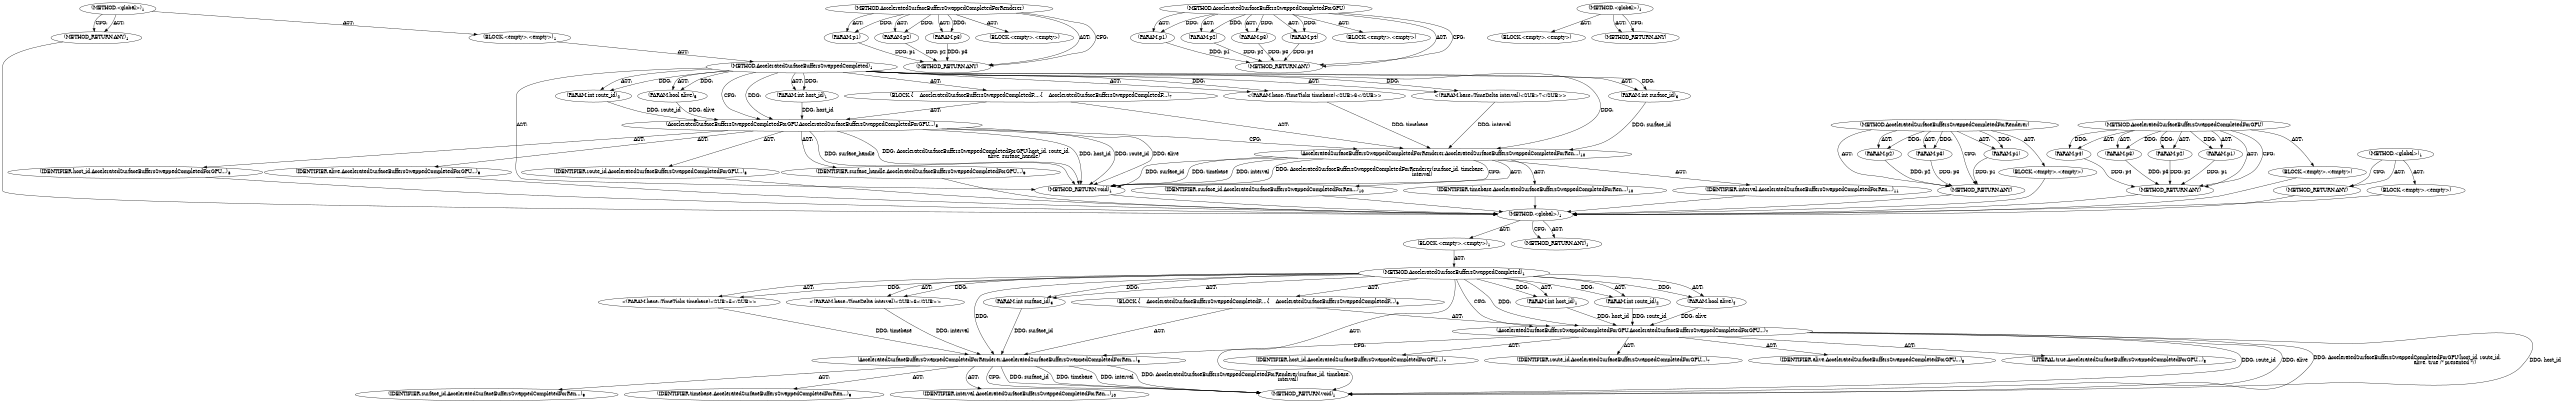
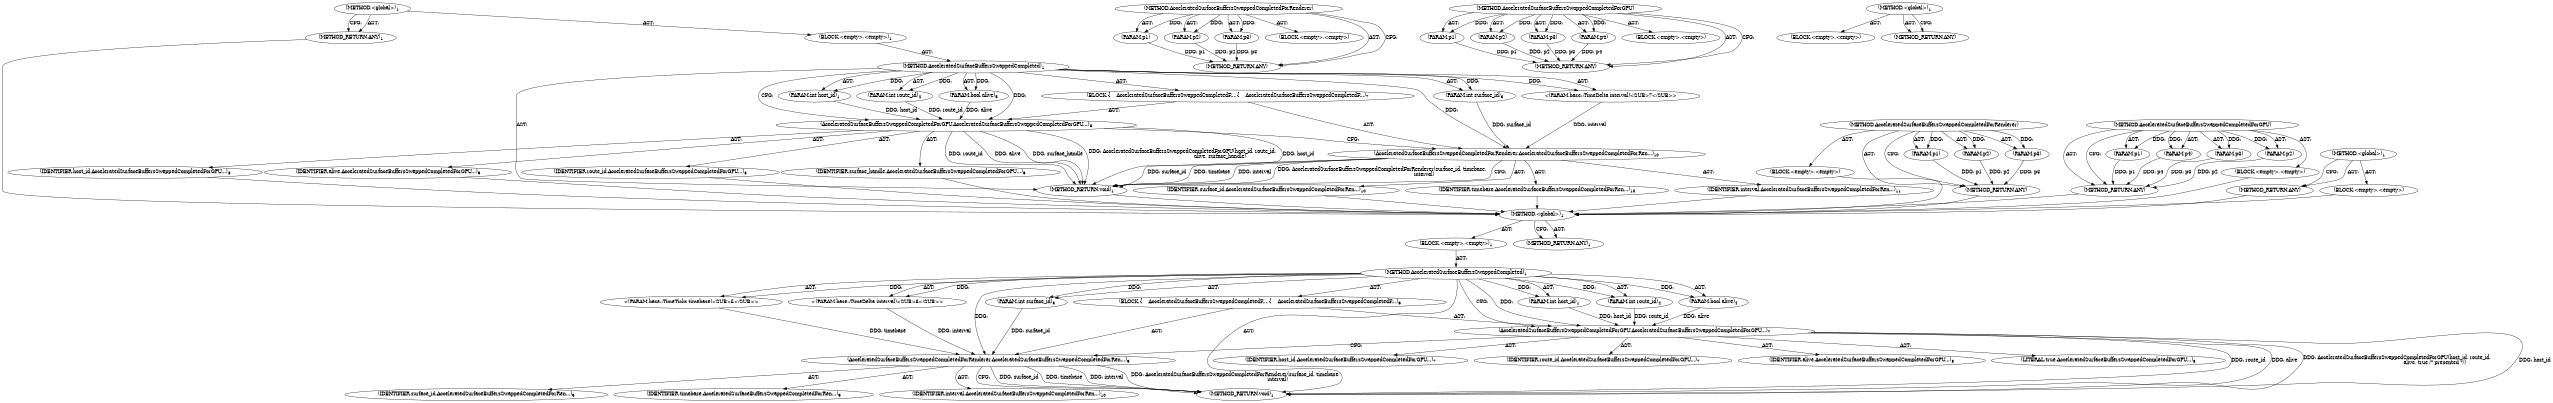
(1314, 96) -> none
